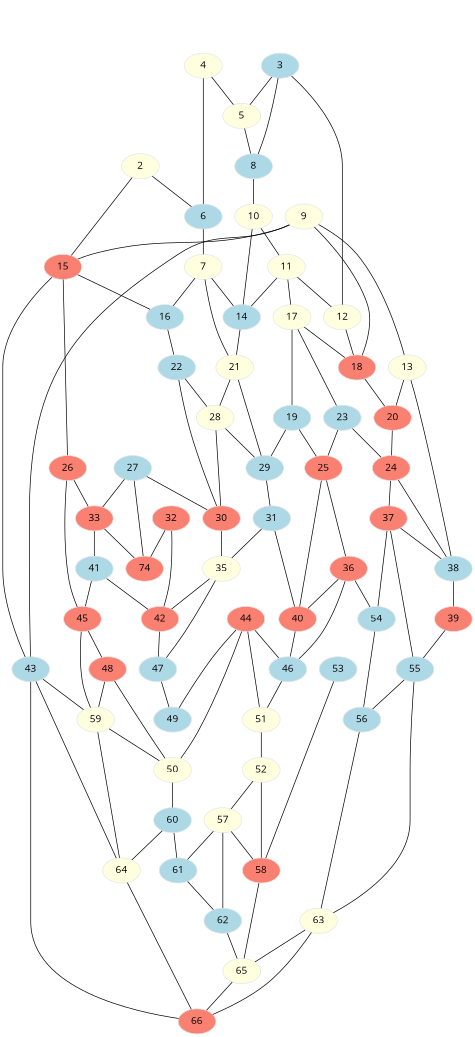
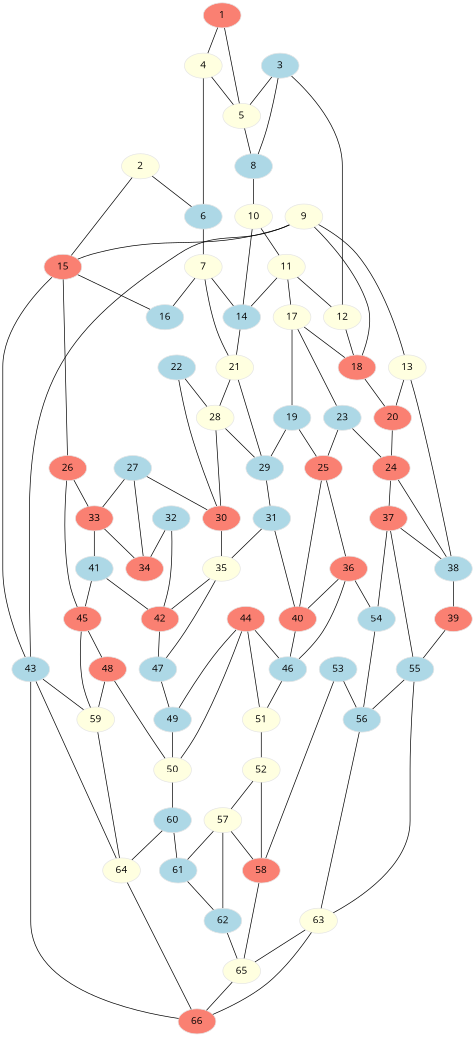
none -> (222, 15)
(171, 342) -> none
(171, 518) -> (171, 518)
(145, 569) -> (145, 569)
none -> (350, 694)
(134, 745) -> (173, 745)
